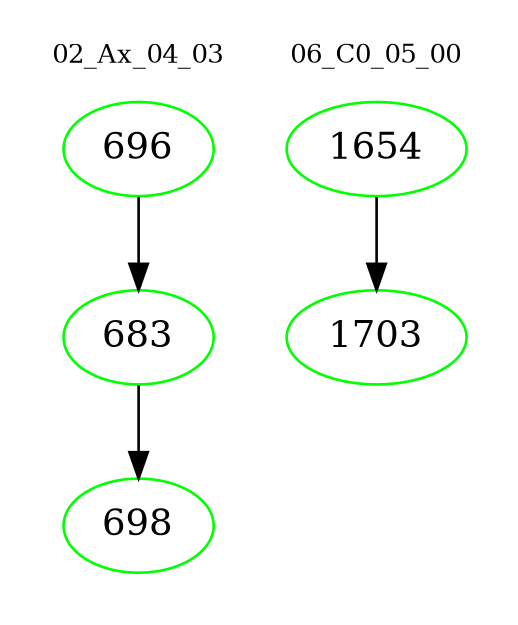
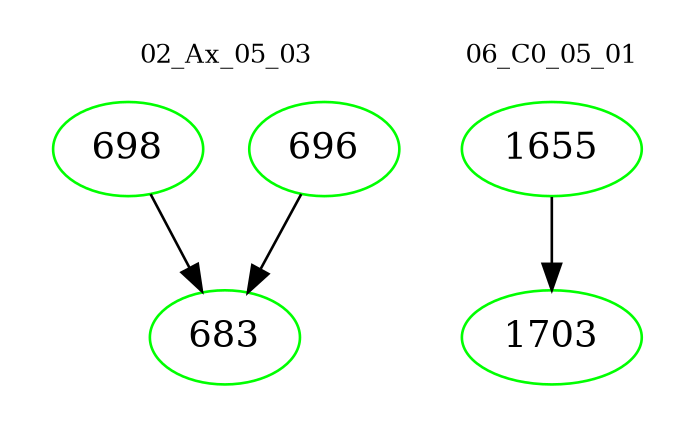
(139, 56) -> (226, 56)
(377, 56) -> (552, 56)
(377, 149) -> (552, 149)
(139, 419) -> (170, 231)
